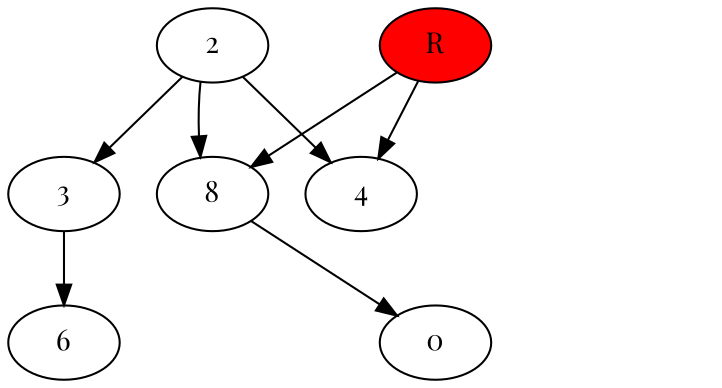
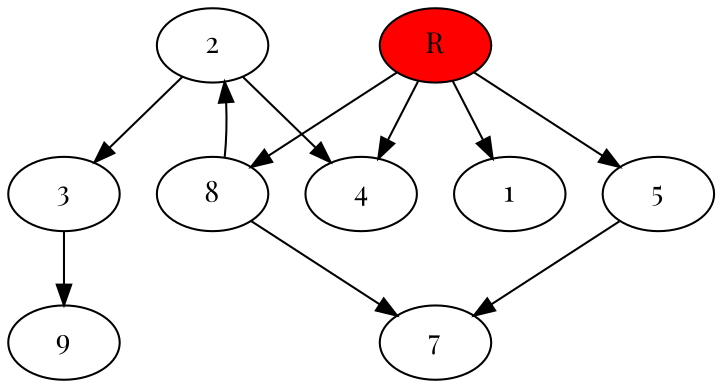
(199, 109) -> (226, 130)
none -> (510, 194)
none -> (658, 194)
(64, 343) -> (64, 343)
(435, 343) -> (435, 343)
